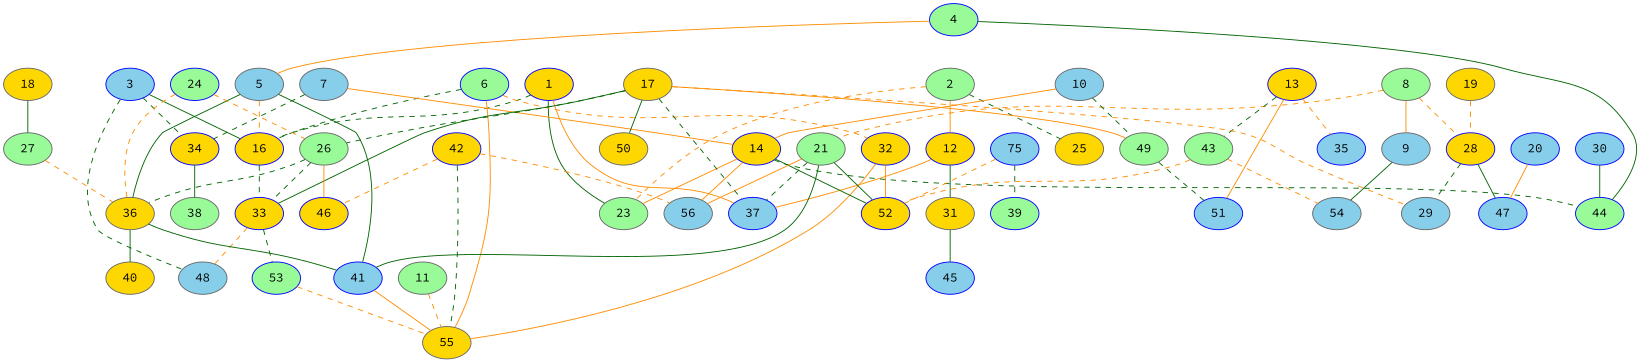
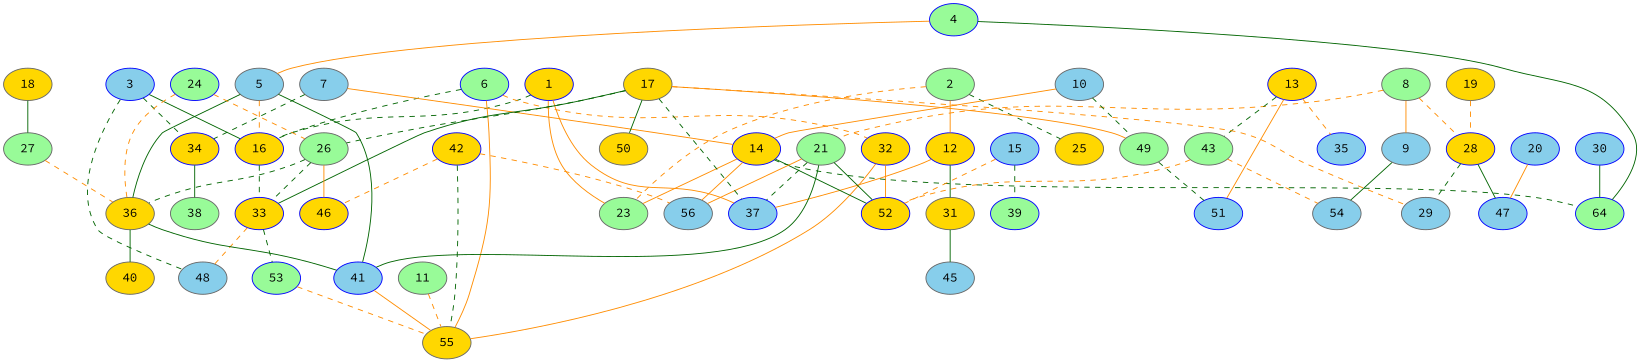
(1015, 149) -> (1015, 149)
(560, 161) -> (560, 161)
(1600, 214) -> (1600, 214)
(950, 278) -> (950, 278)
